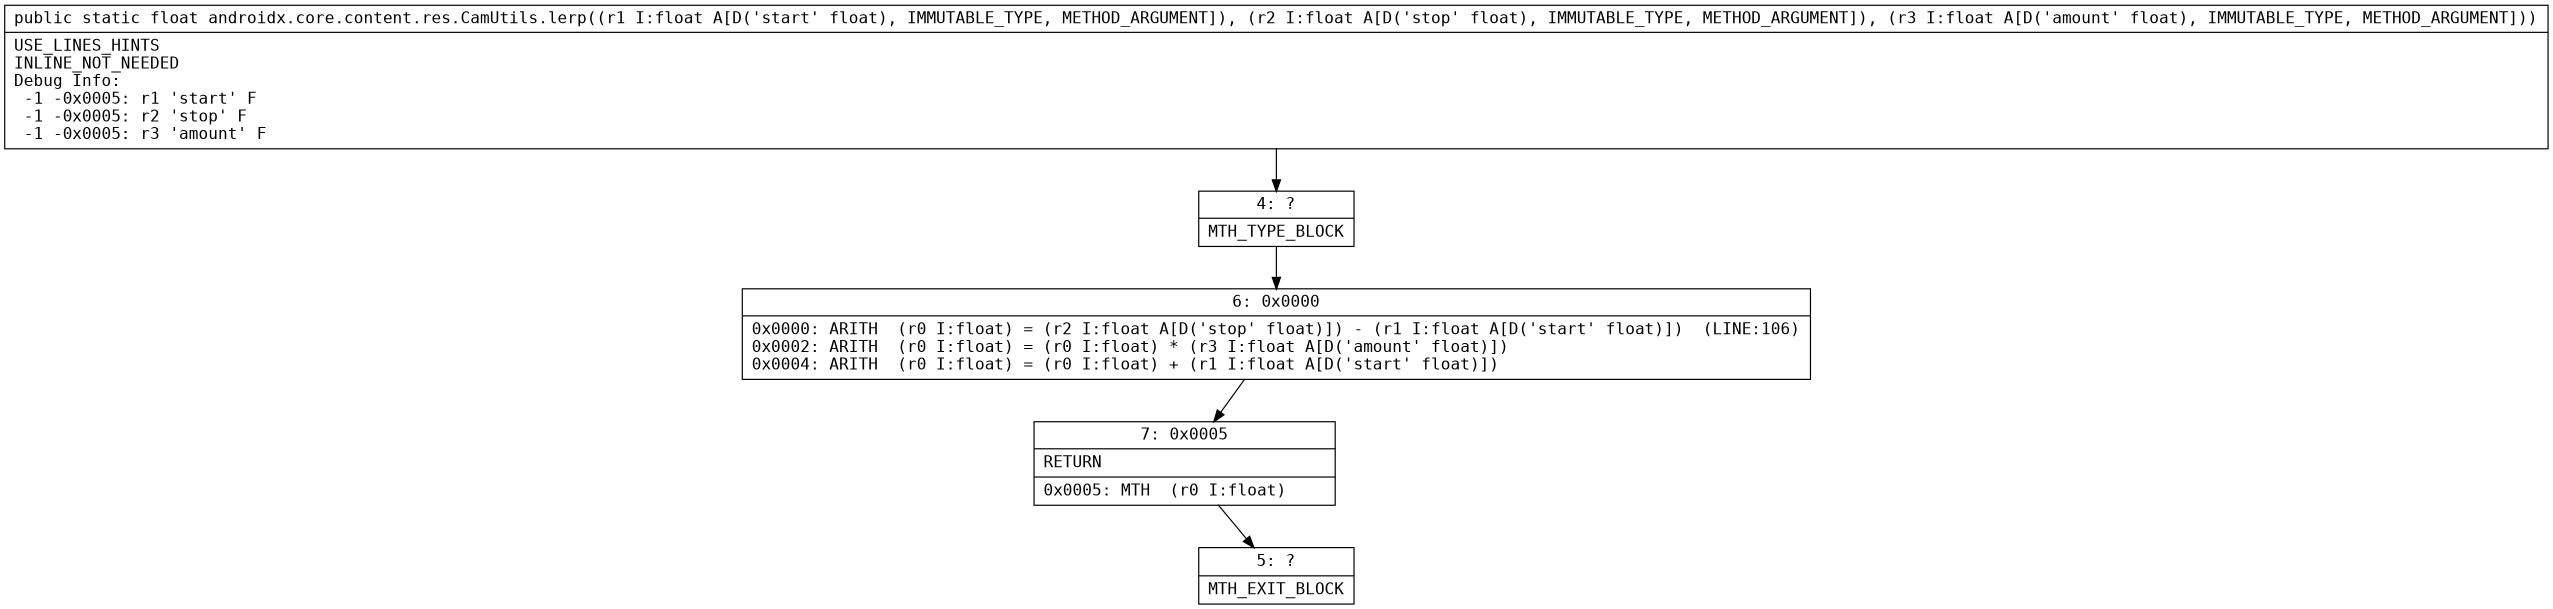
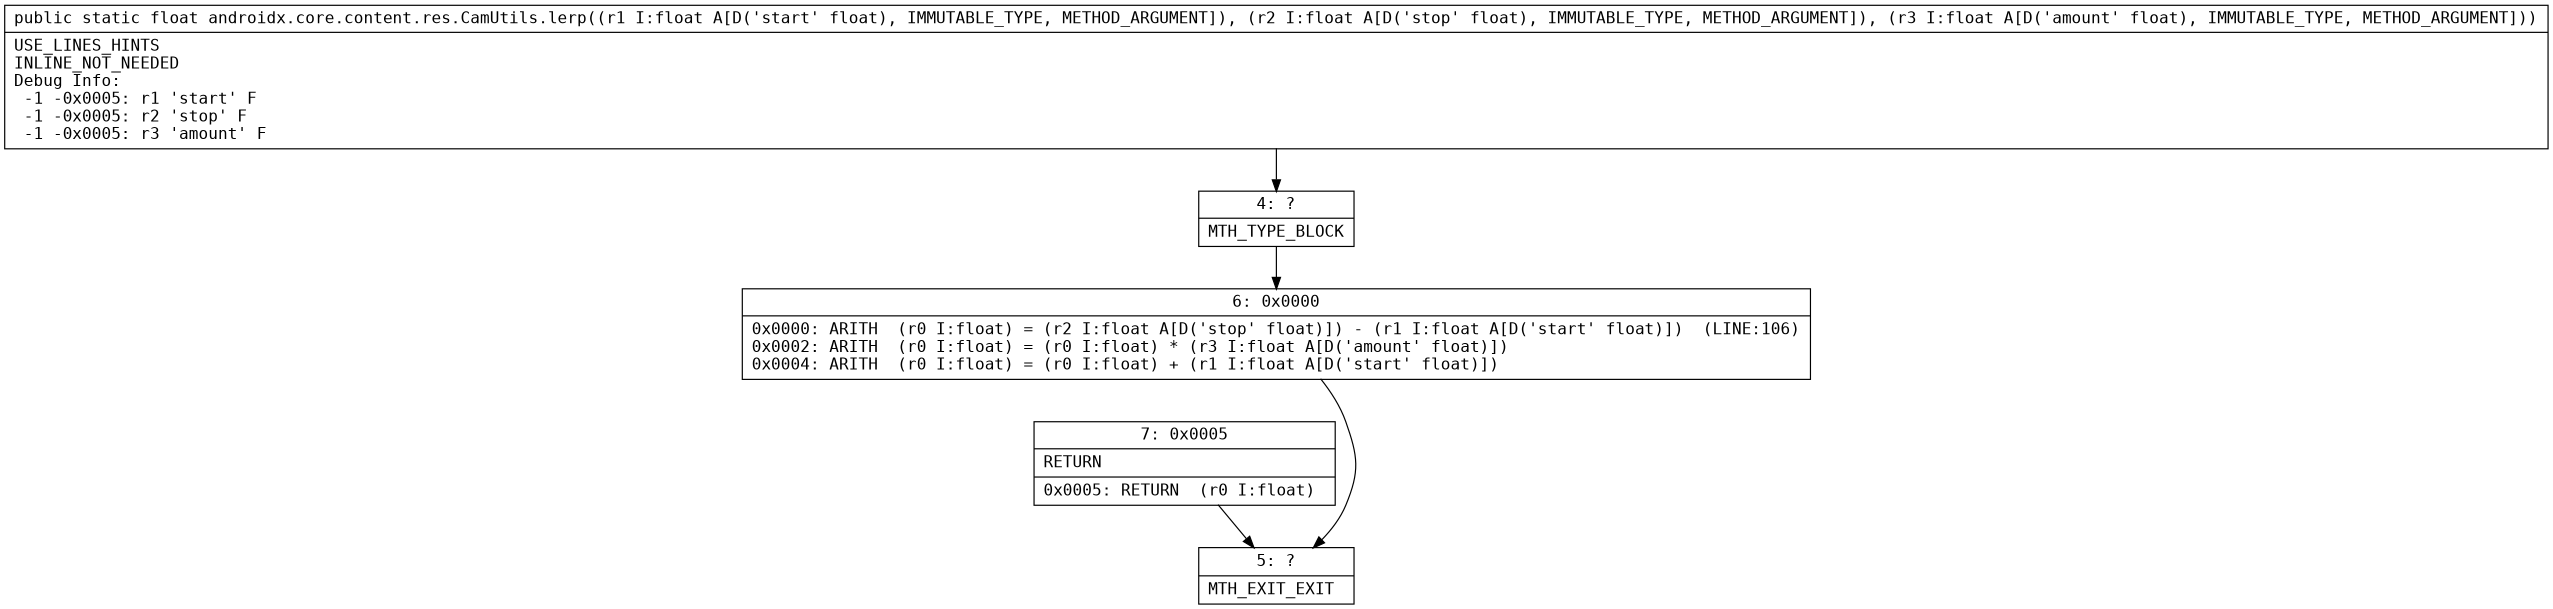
(1233, 396) -> (1355, 460)
(1170, 491) -> (1185, 491)
(1276, 589) -> (1272, 589)
